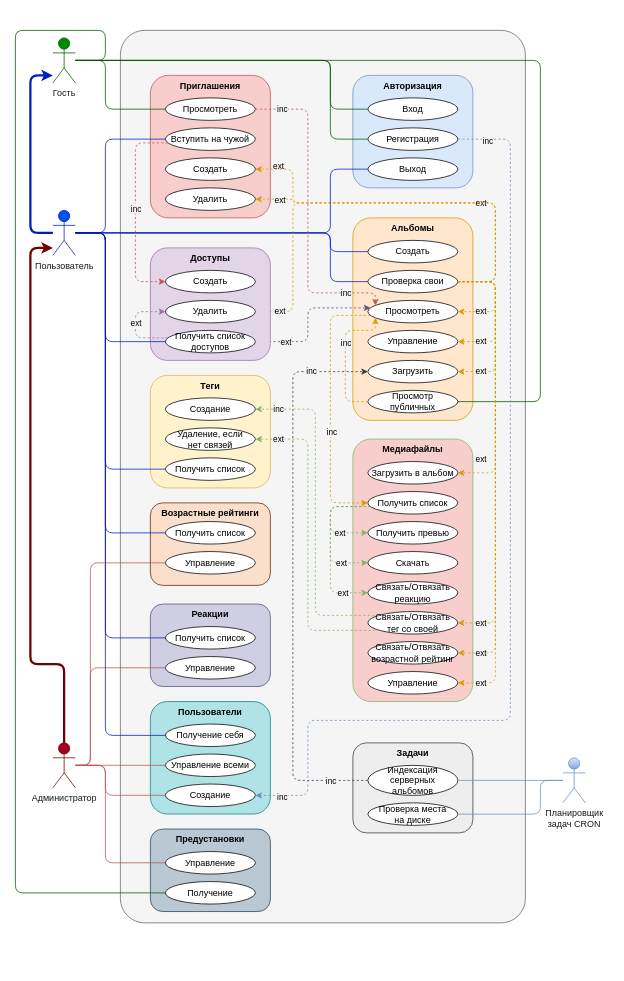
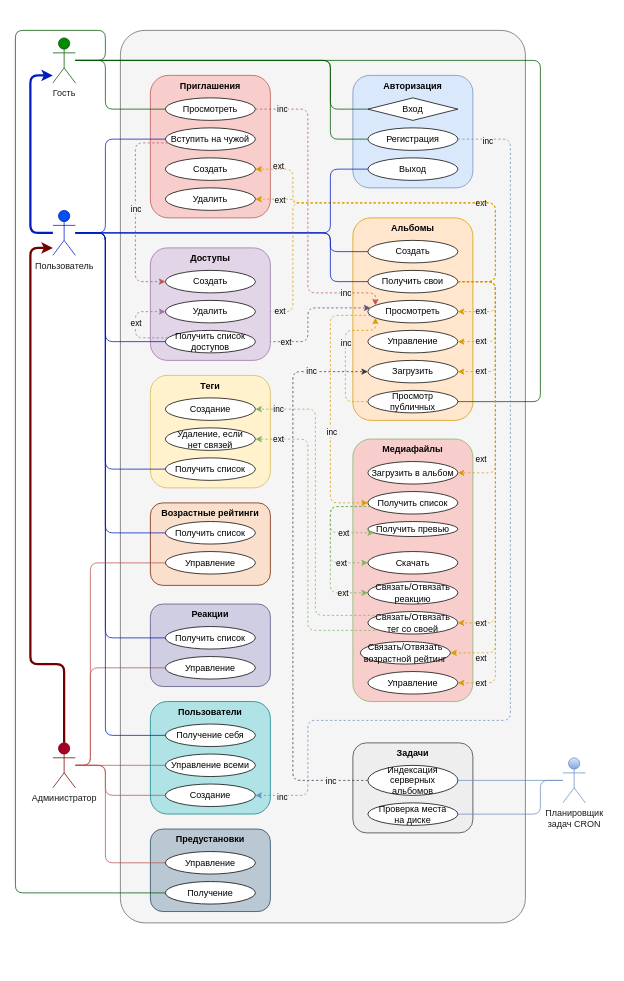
(413, 109) -> (413, 109)
(413, 282) -> (413, 282)
(413, 533) -> (413, 529)
(413, 653) -> (405, 653)
